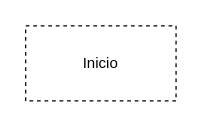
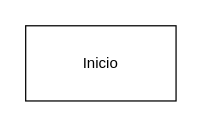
(101, 63) -> (101, 63)
